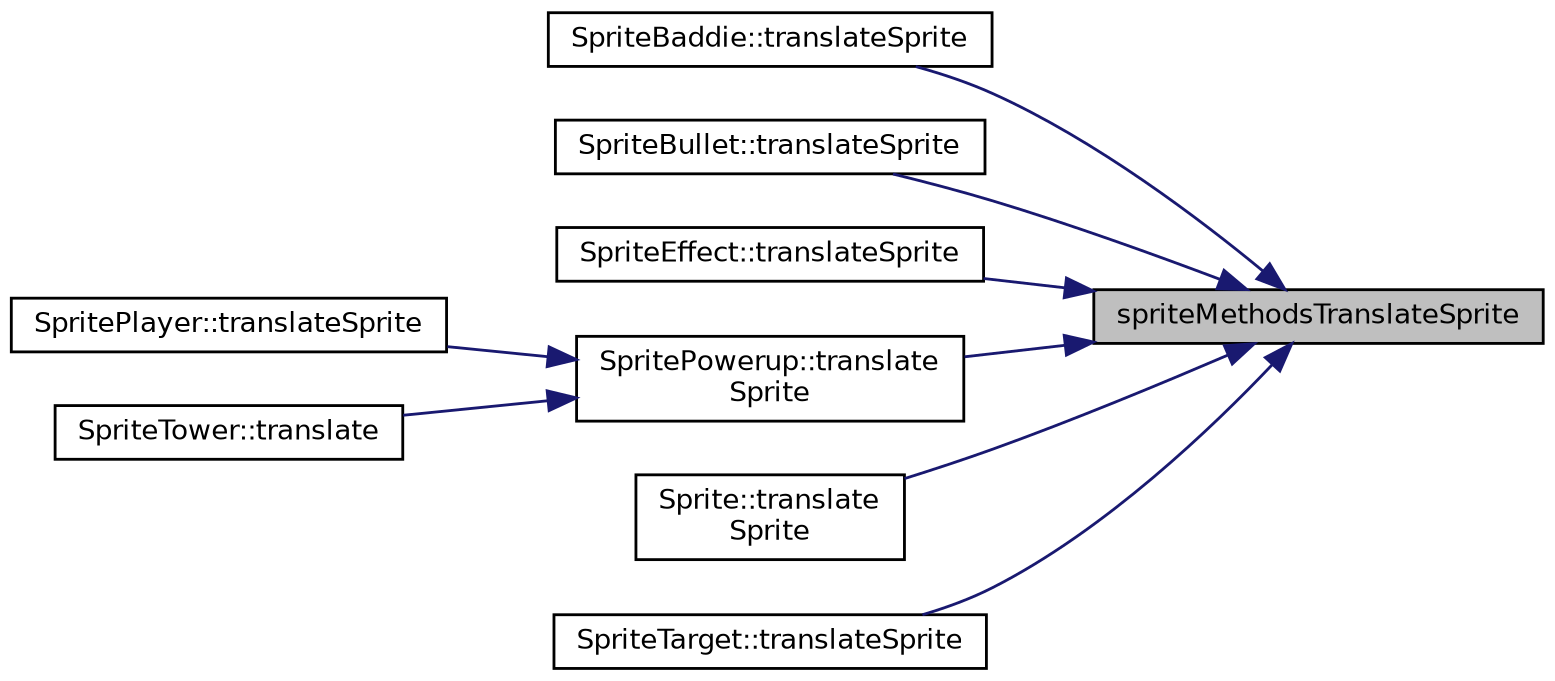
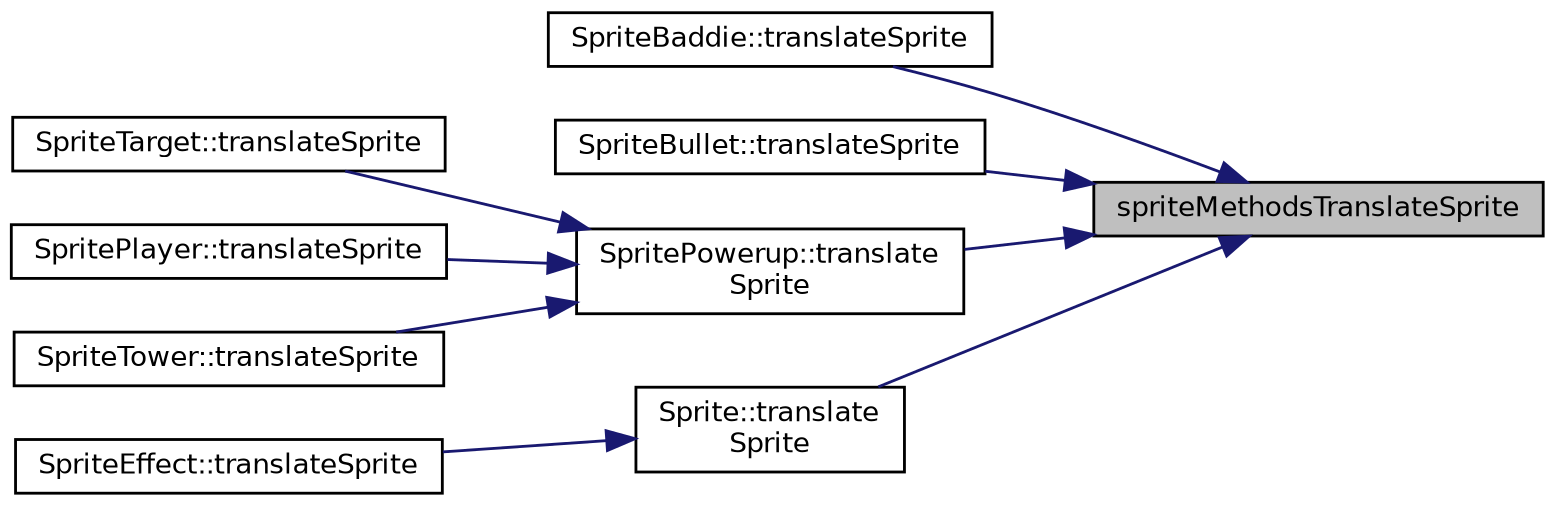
(1024, 283) -> (525, 446)
(229, 432) -> (229, 359)
(1112, 511) -> (453, 197)
